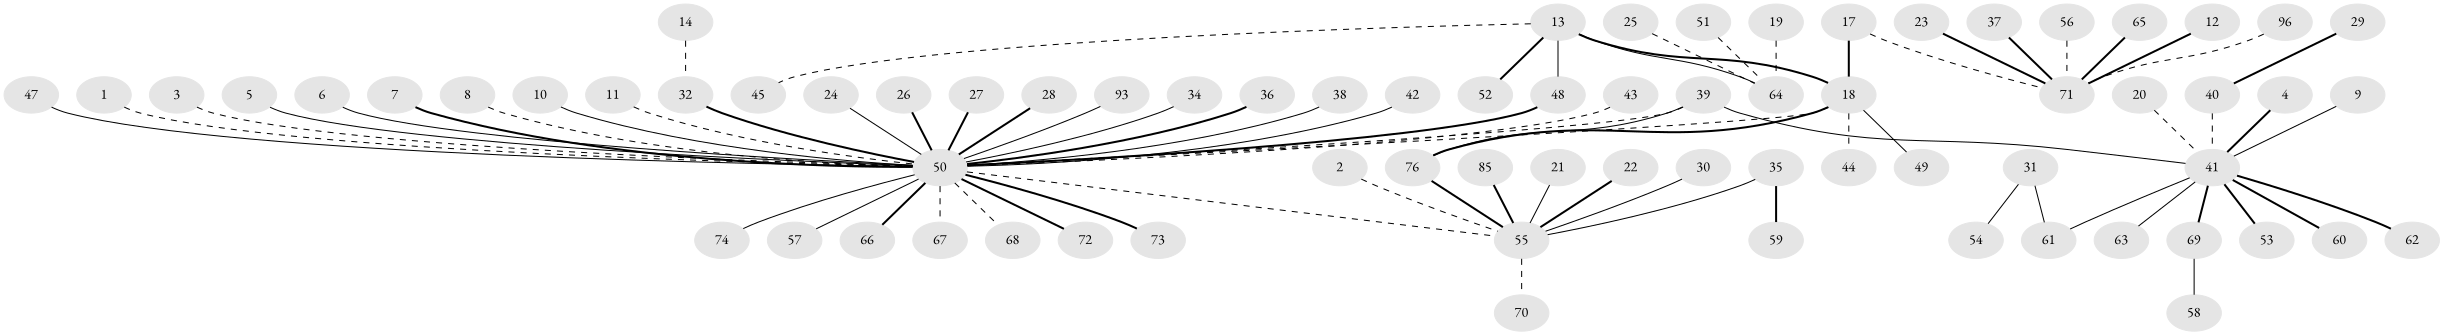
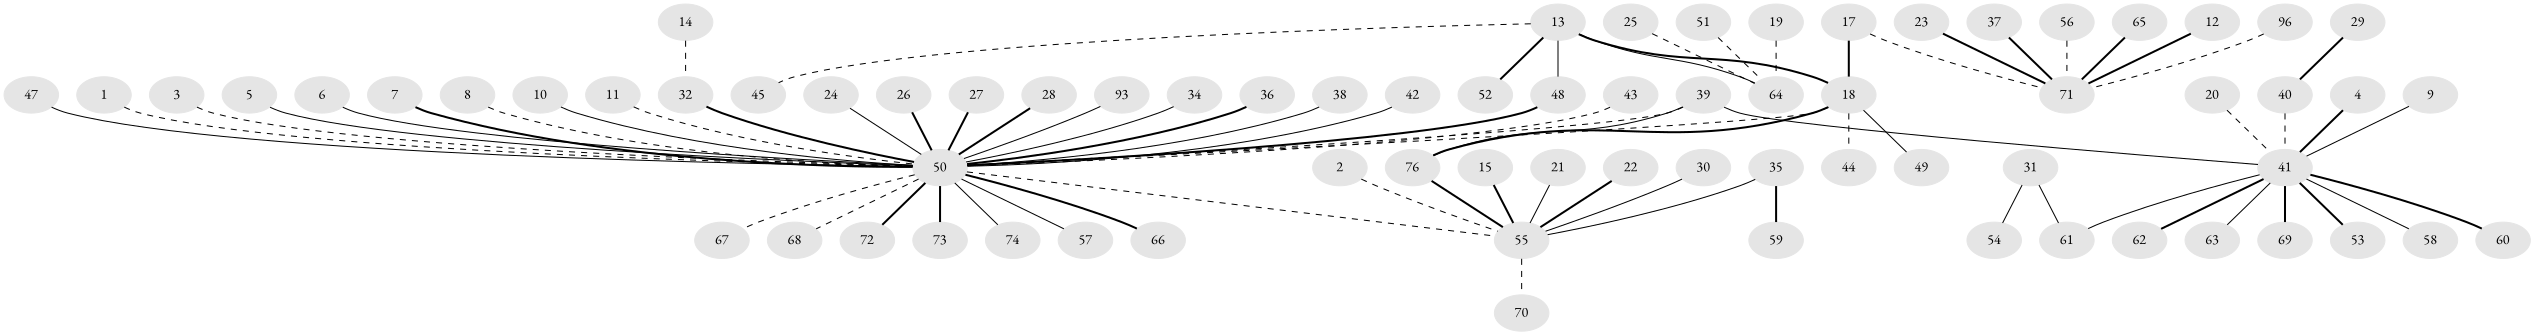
(1485, 168) -> (1485, 168)
(2194, 277) -> (2358, 204)
